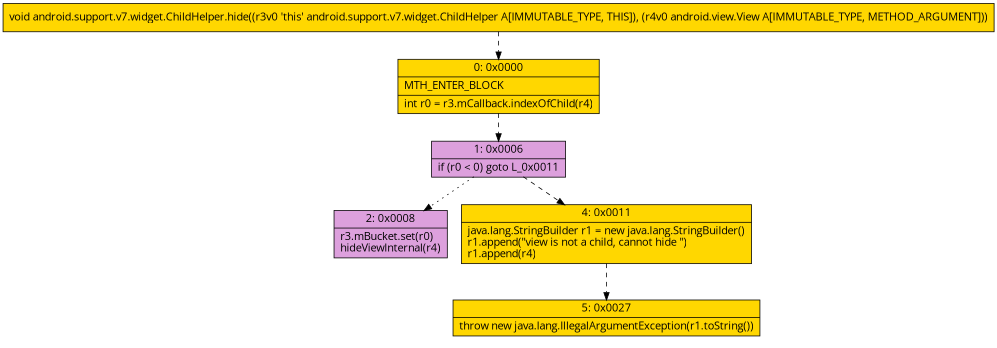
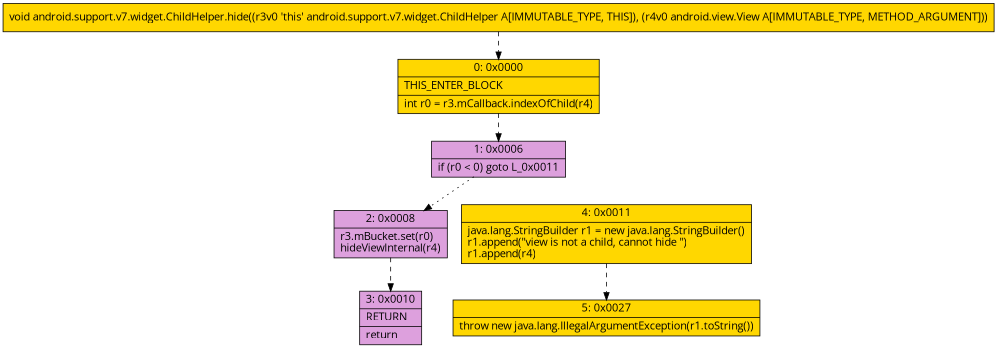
(454, 86) -> (453, 86)
(541, 189) -> none
none -> (391, 318)
